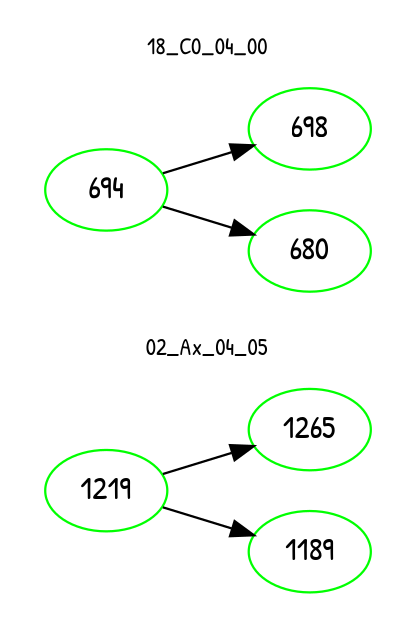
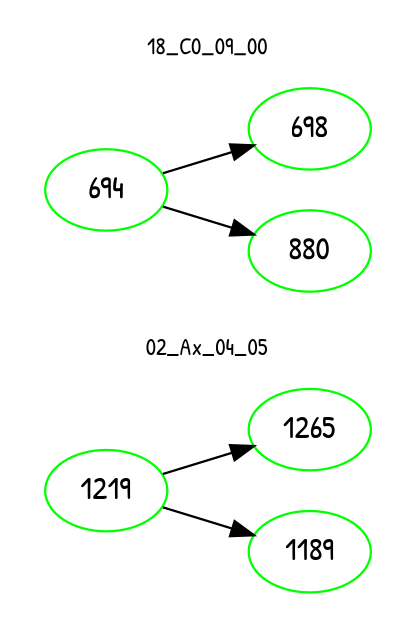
(208, 49) -> (208, 49)
(310, 251) -> (310, 251)
